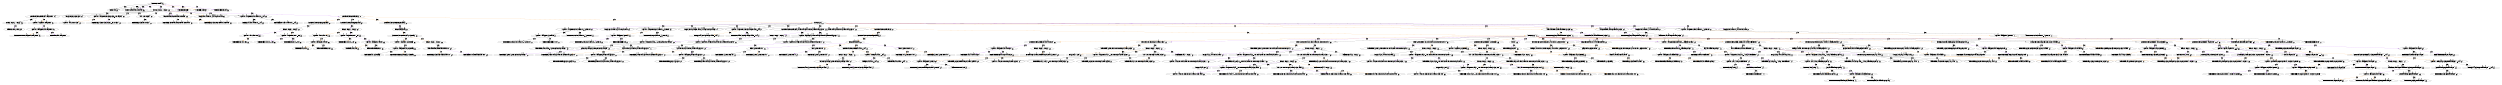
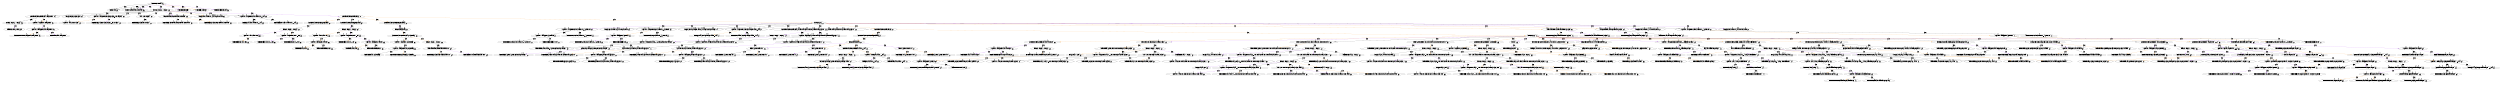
(827, 65) -> (827, 65)
